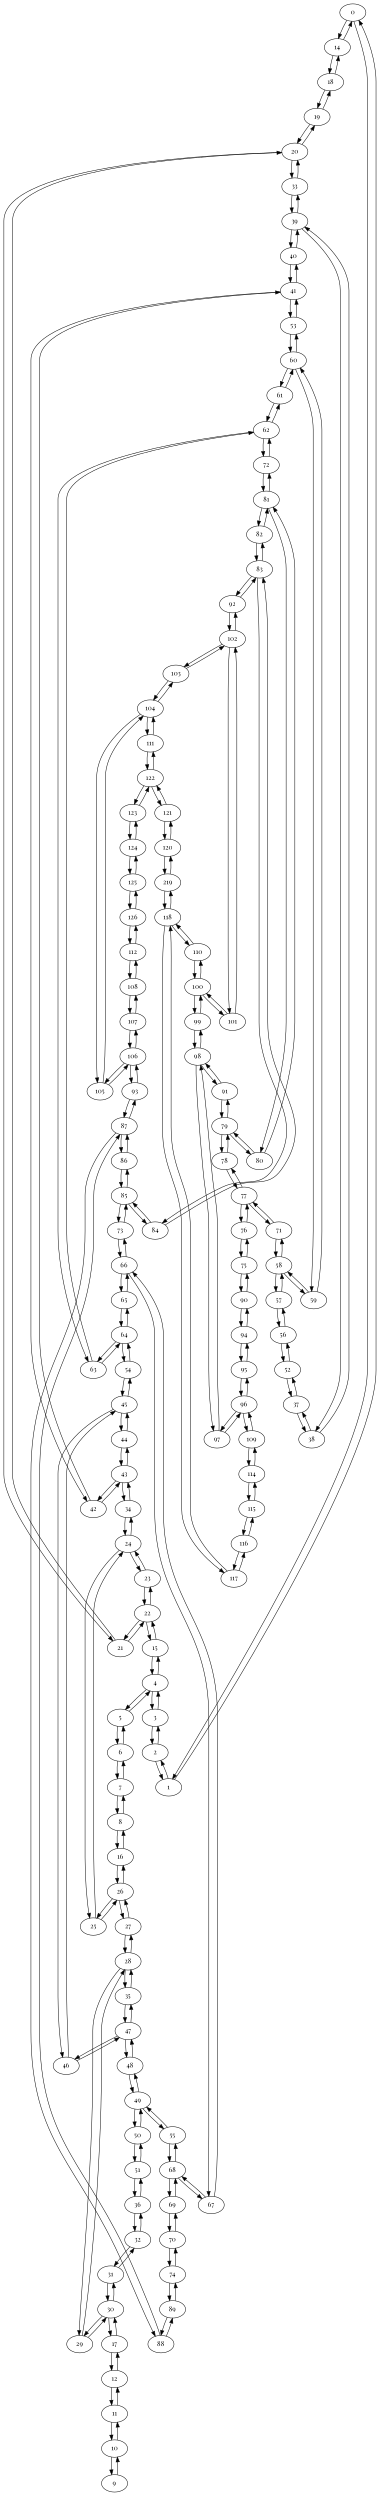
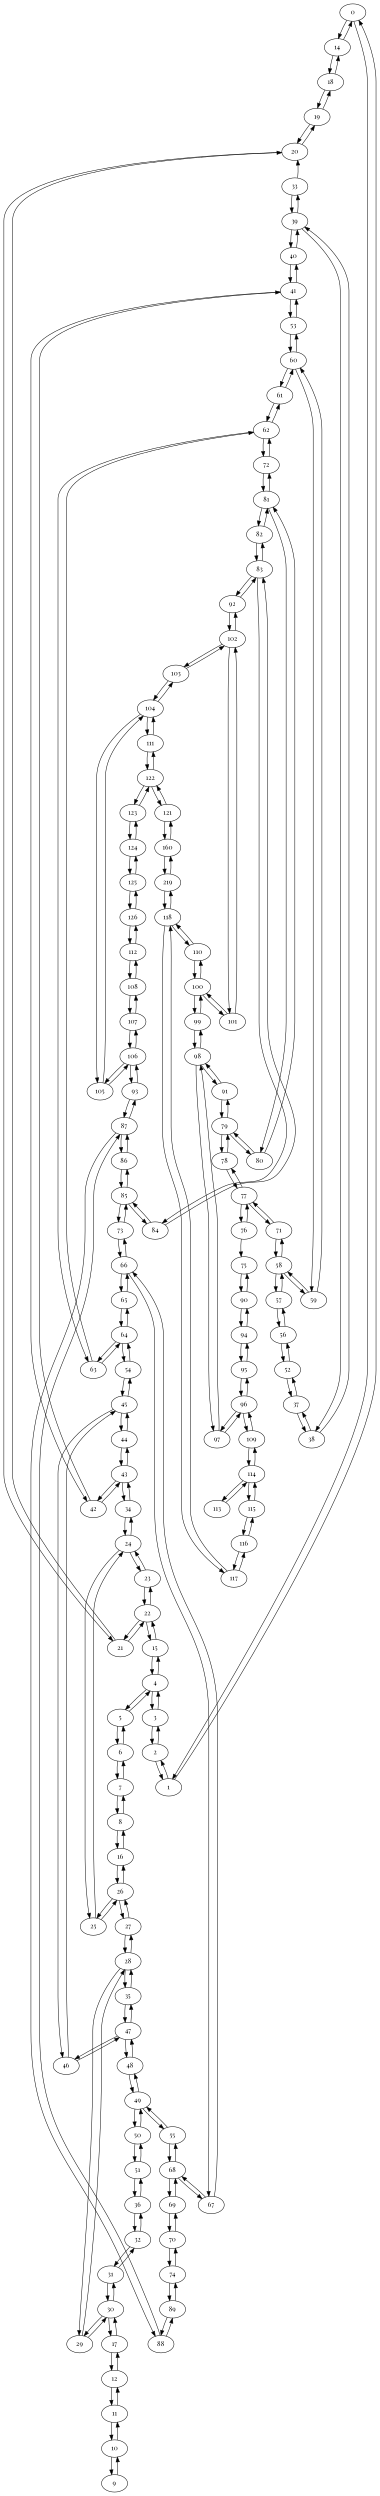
(292, 167) -> none
(168, 848) -> (168, 848)
(247, 1250) -> none
none -> (217, 1509)
